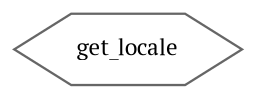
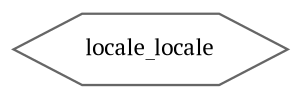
(128, 49) -> (151, 49)
